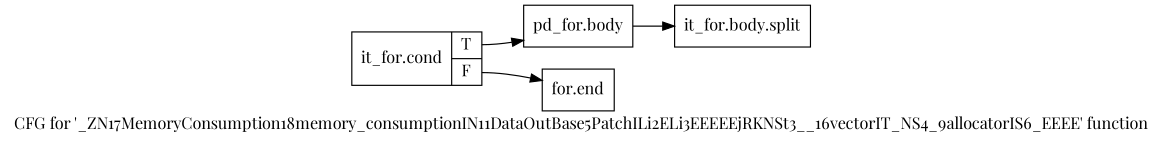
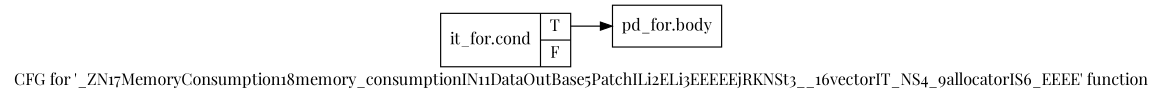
(743, 26) -> none
(578, 90) -> none
